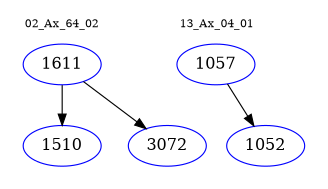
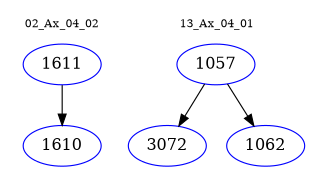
(62, 24) -> (62, 24)
(104, 97) -> (195, 100)
(62, 146) -> (62, 146)
(266, 146) -> (266, 146)
